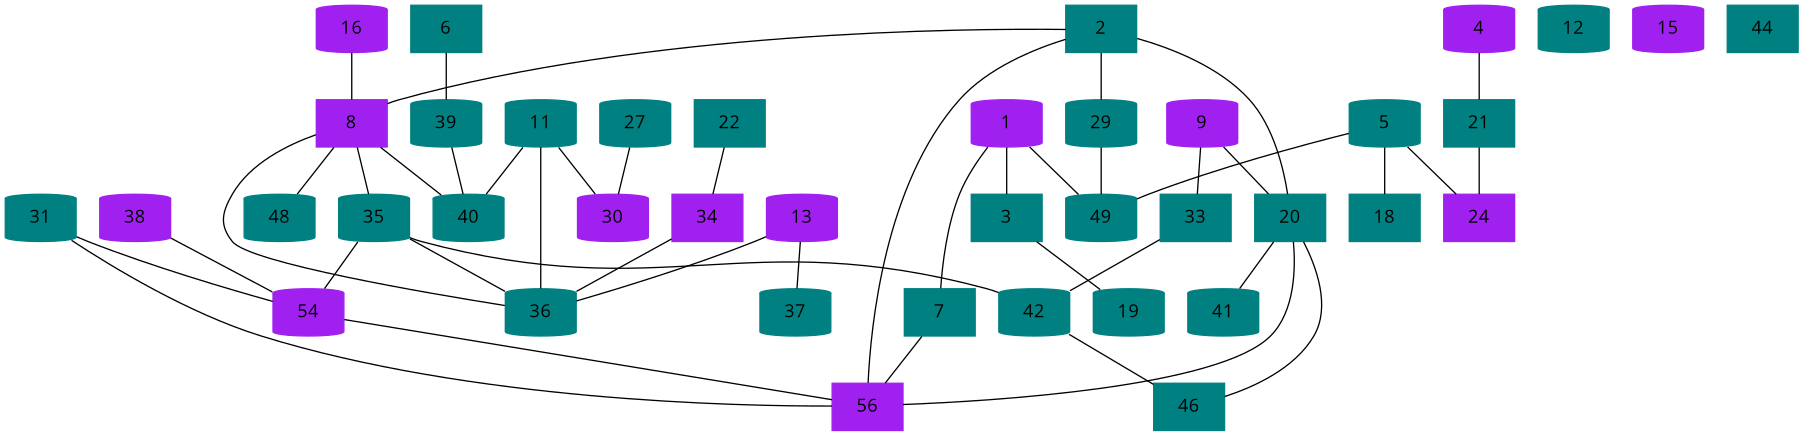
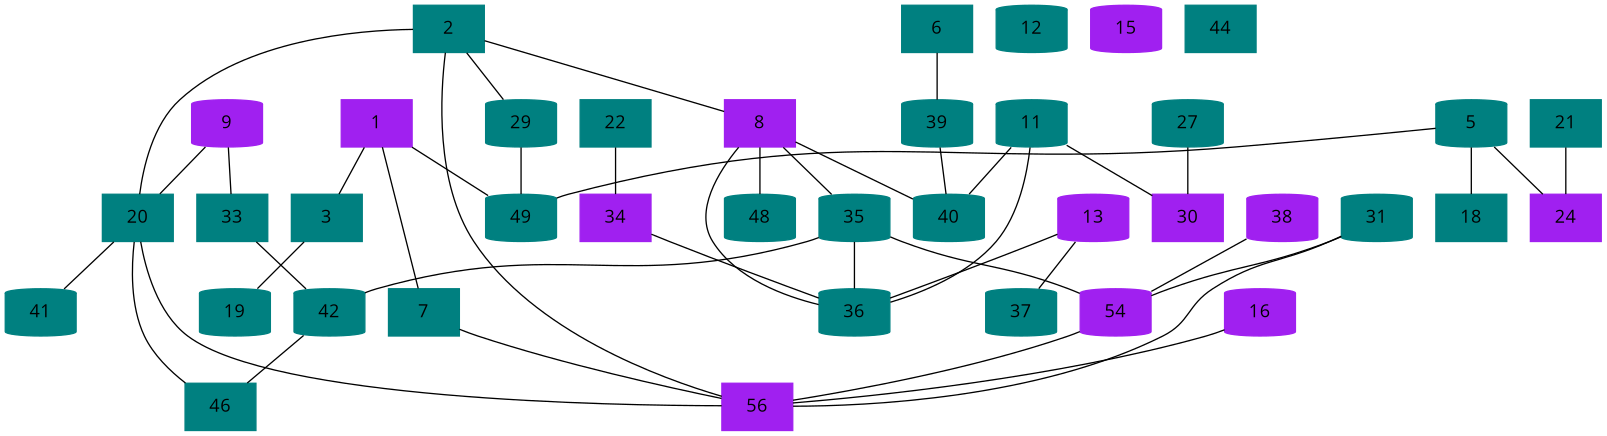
(1479, 29) -> none
(352, 76) -> (1011, 377)
(1007, 123) -> (377, 123)
(613, 218) -> (1188, 218)
